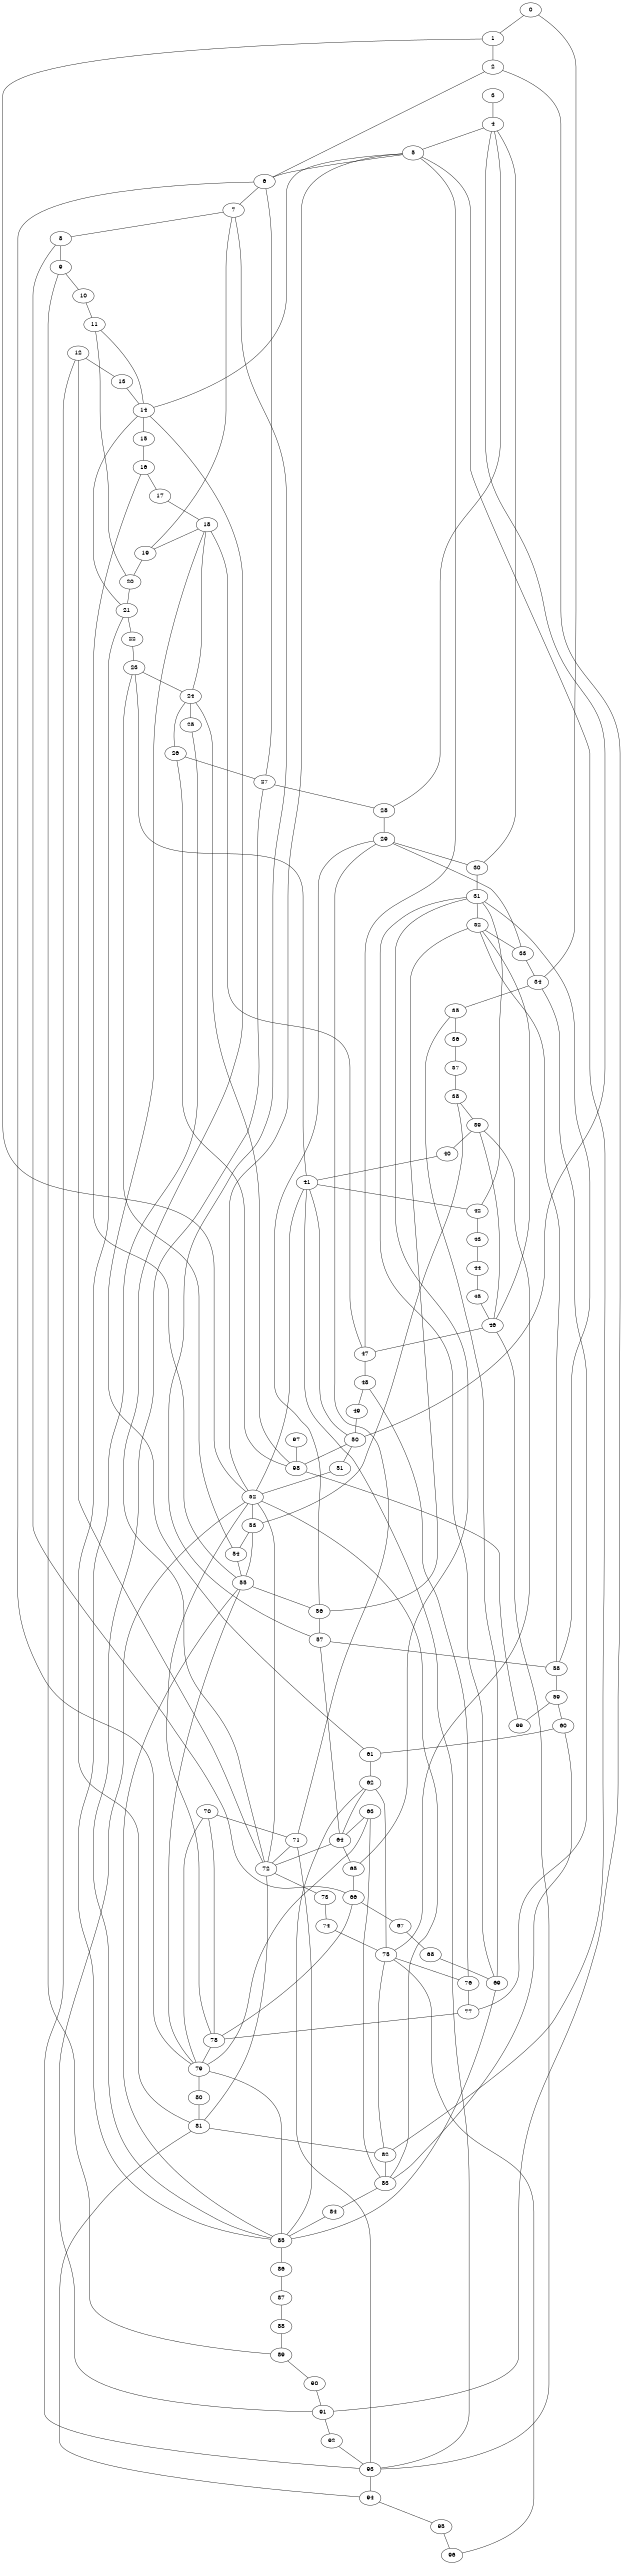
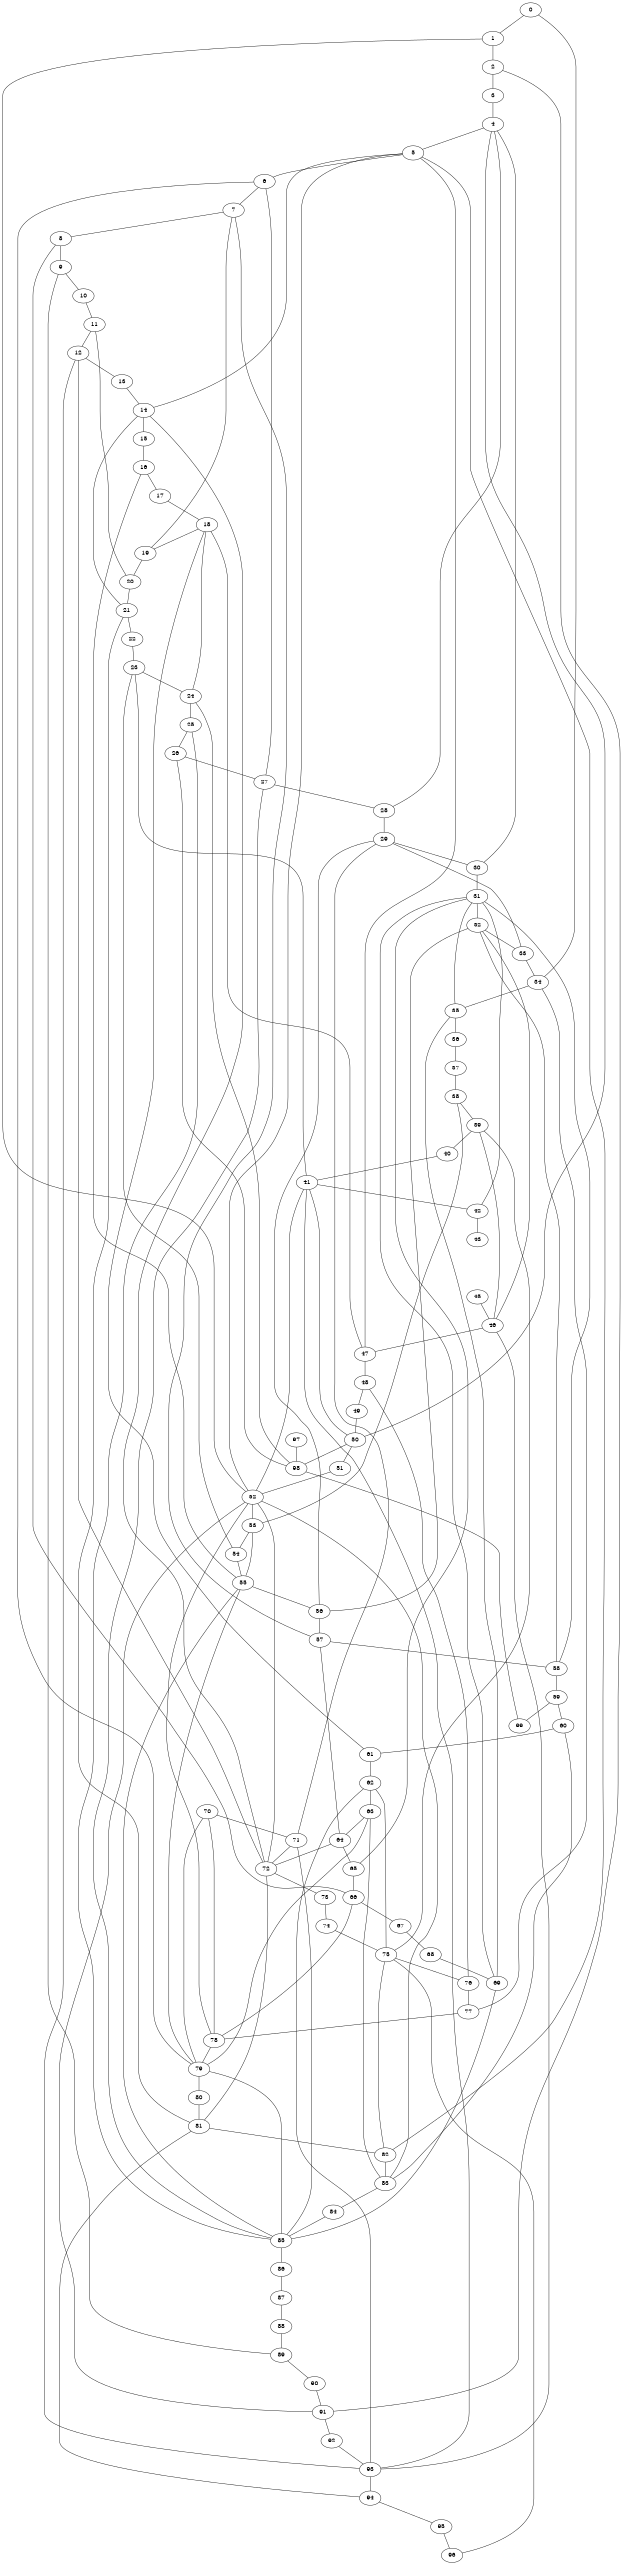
(379, 124) -> (493, 81)
(129, 363) -> (86, 339)
(175, 723) -> (183, 739)
none -> (456, 952)
(477, 1268) -> none
(353, 1811) -> (370, 1797)
